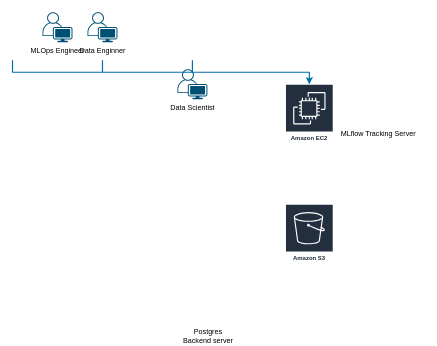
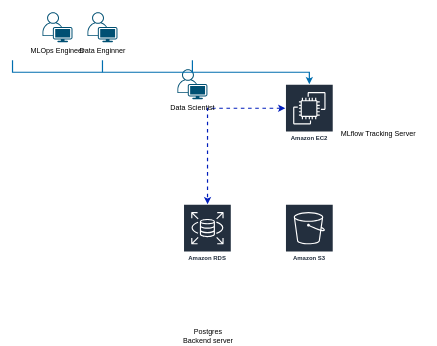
none -> (207, 117)
none -> (207, 234)
